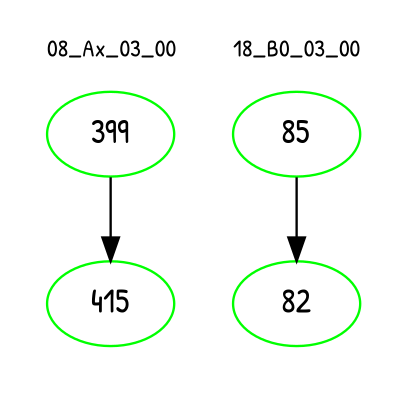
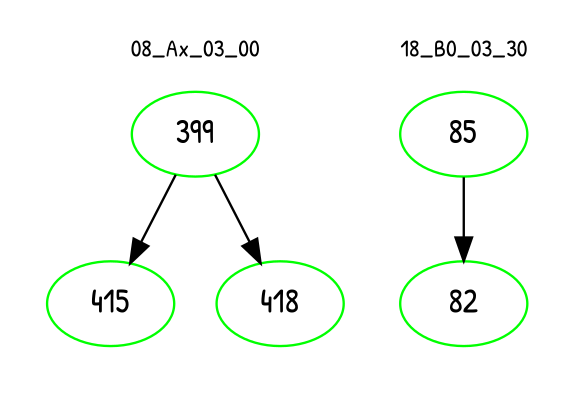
(298, 51) -> (465, 51)
none -> (280, 304)
